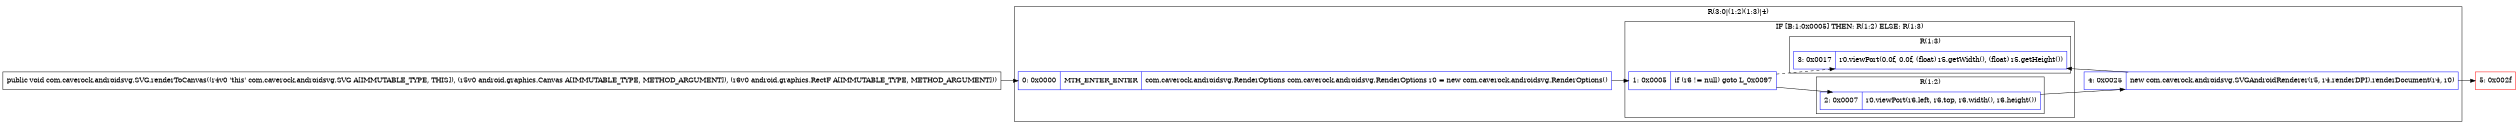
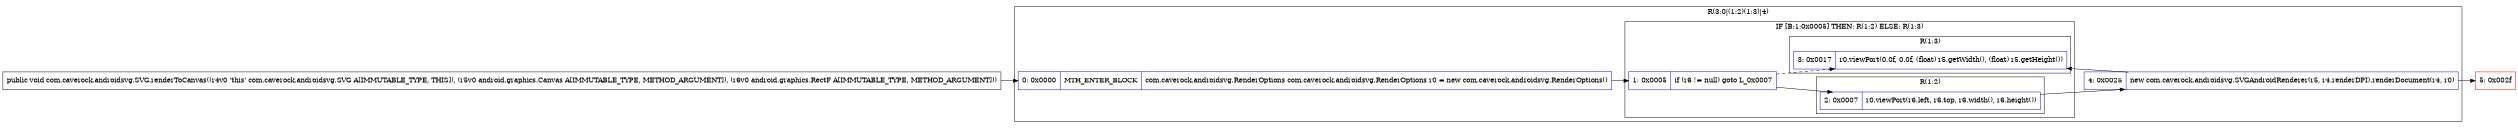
(1101, 81) -> (1101, 81)
(1724, 81) -> (1724, 81)
